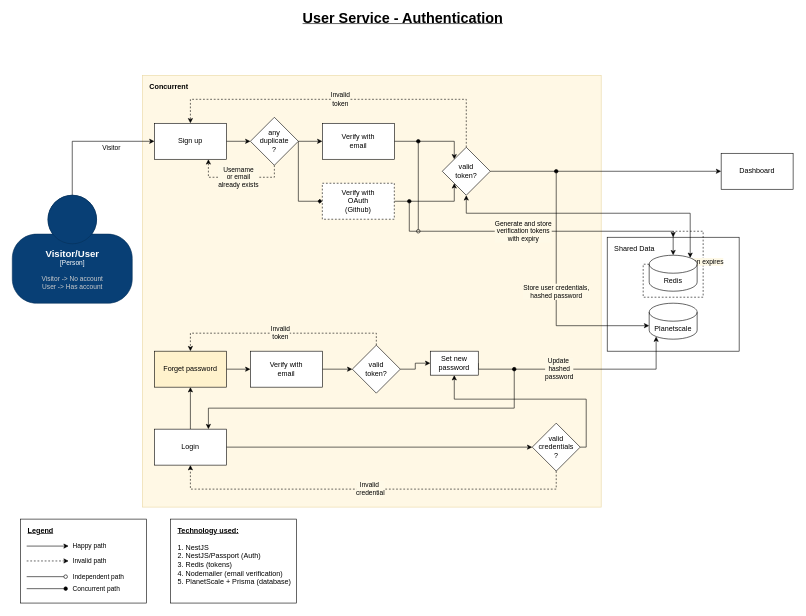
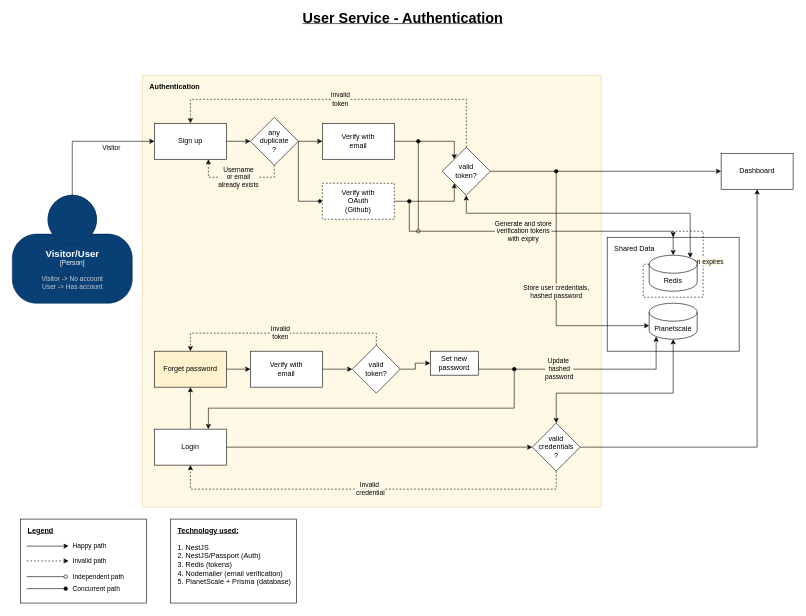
(170, 87) -> (176, 87)
none -> (557, 393)
(455, 399) -> (758, 194)
